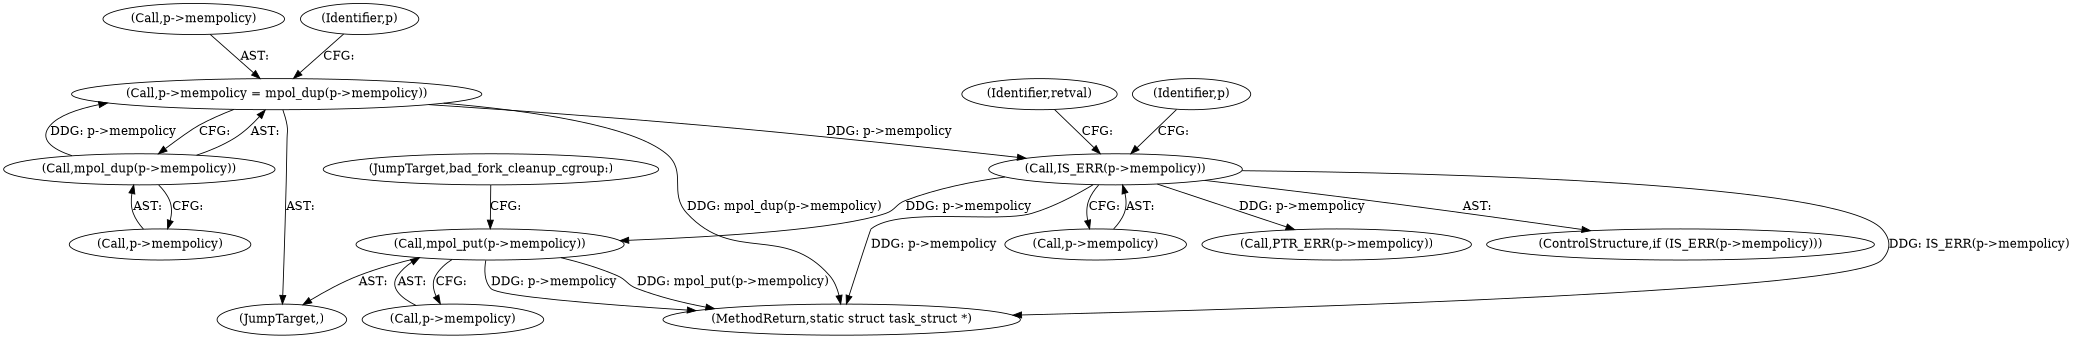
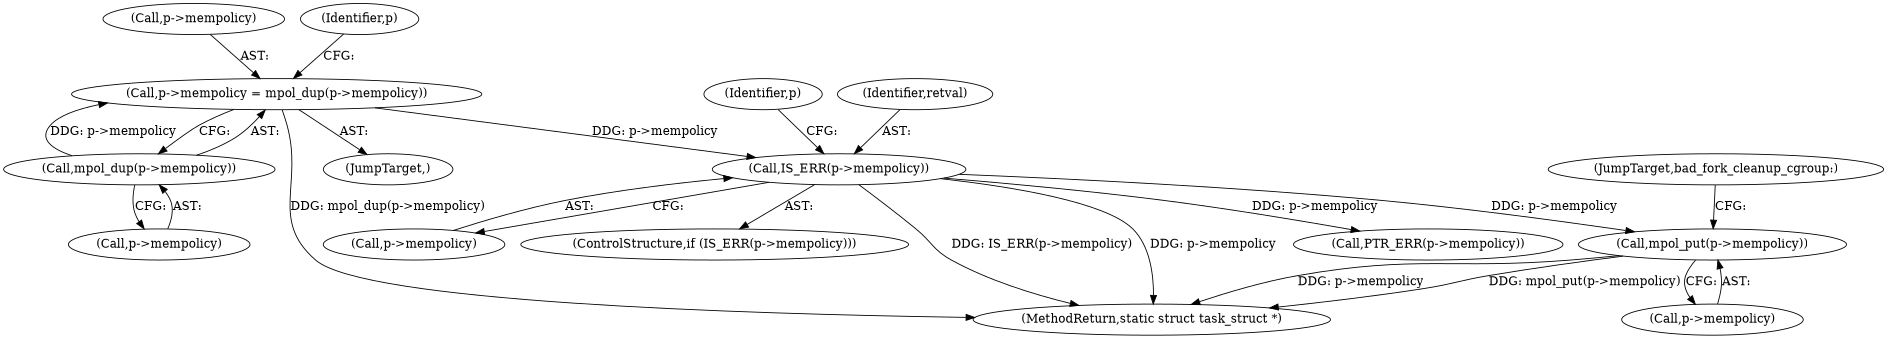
(1100, 132) -> (899, 132)
(363, 274) -> none
